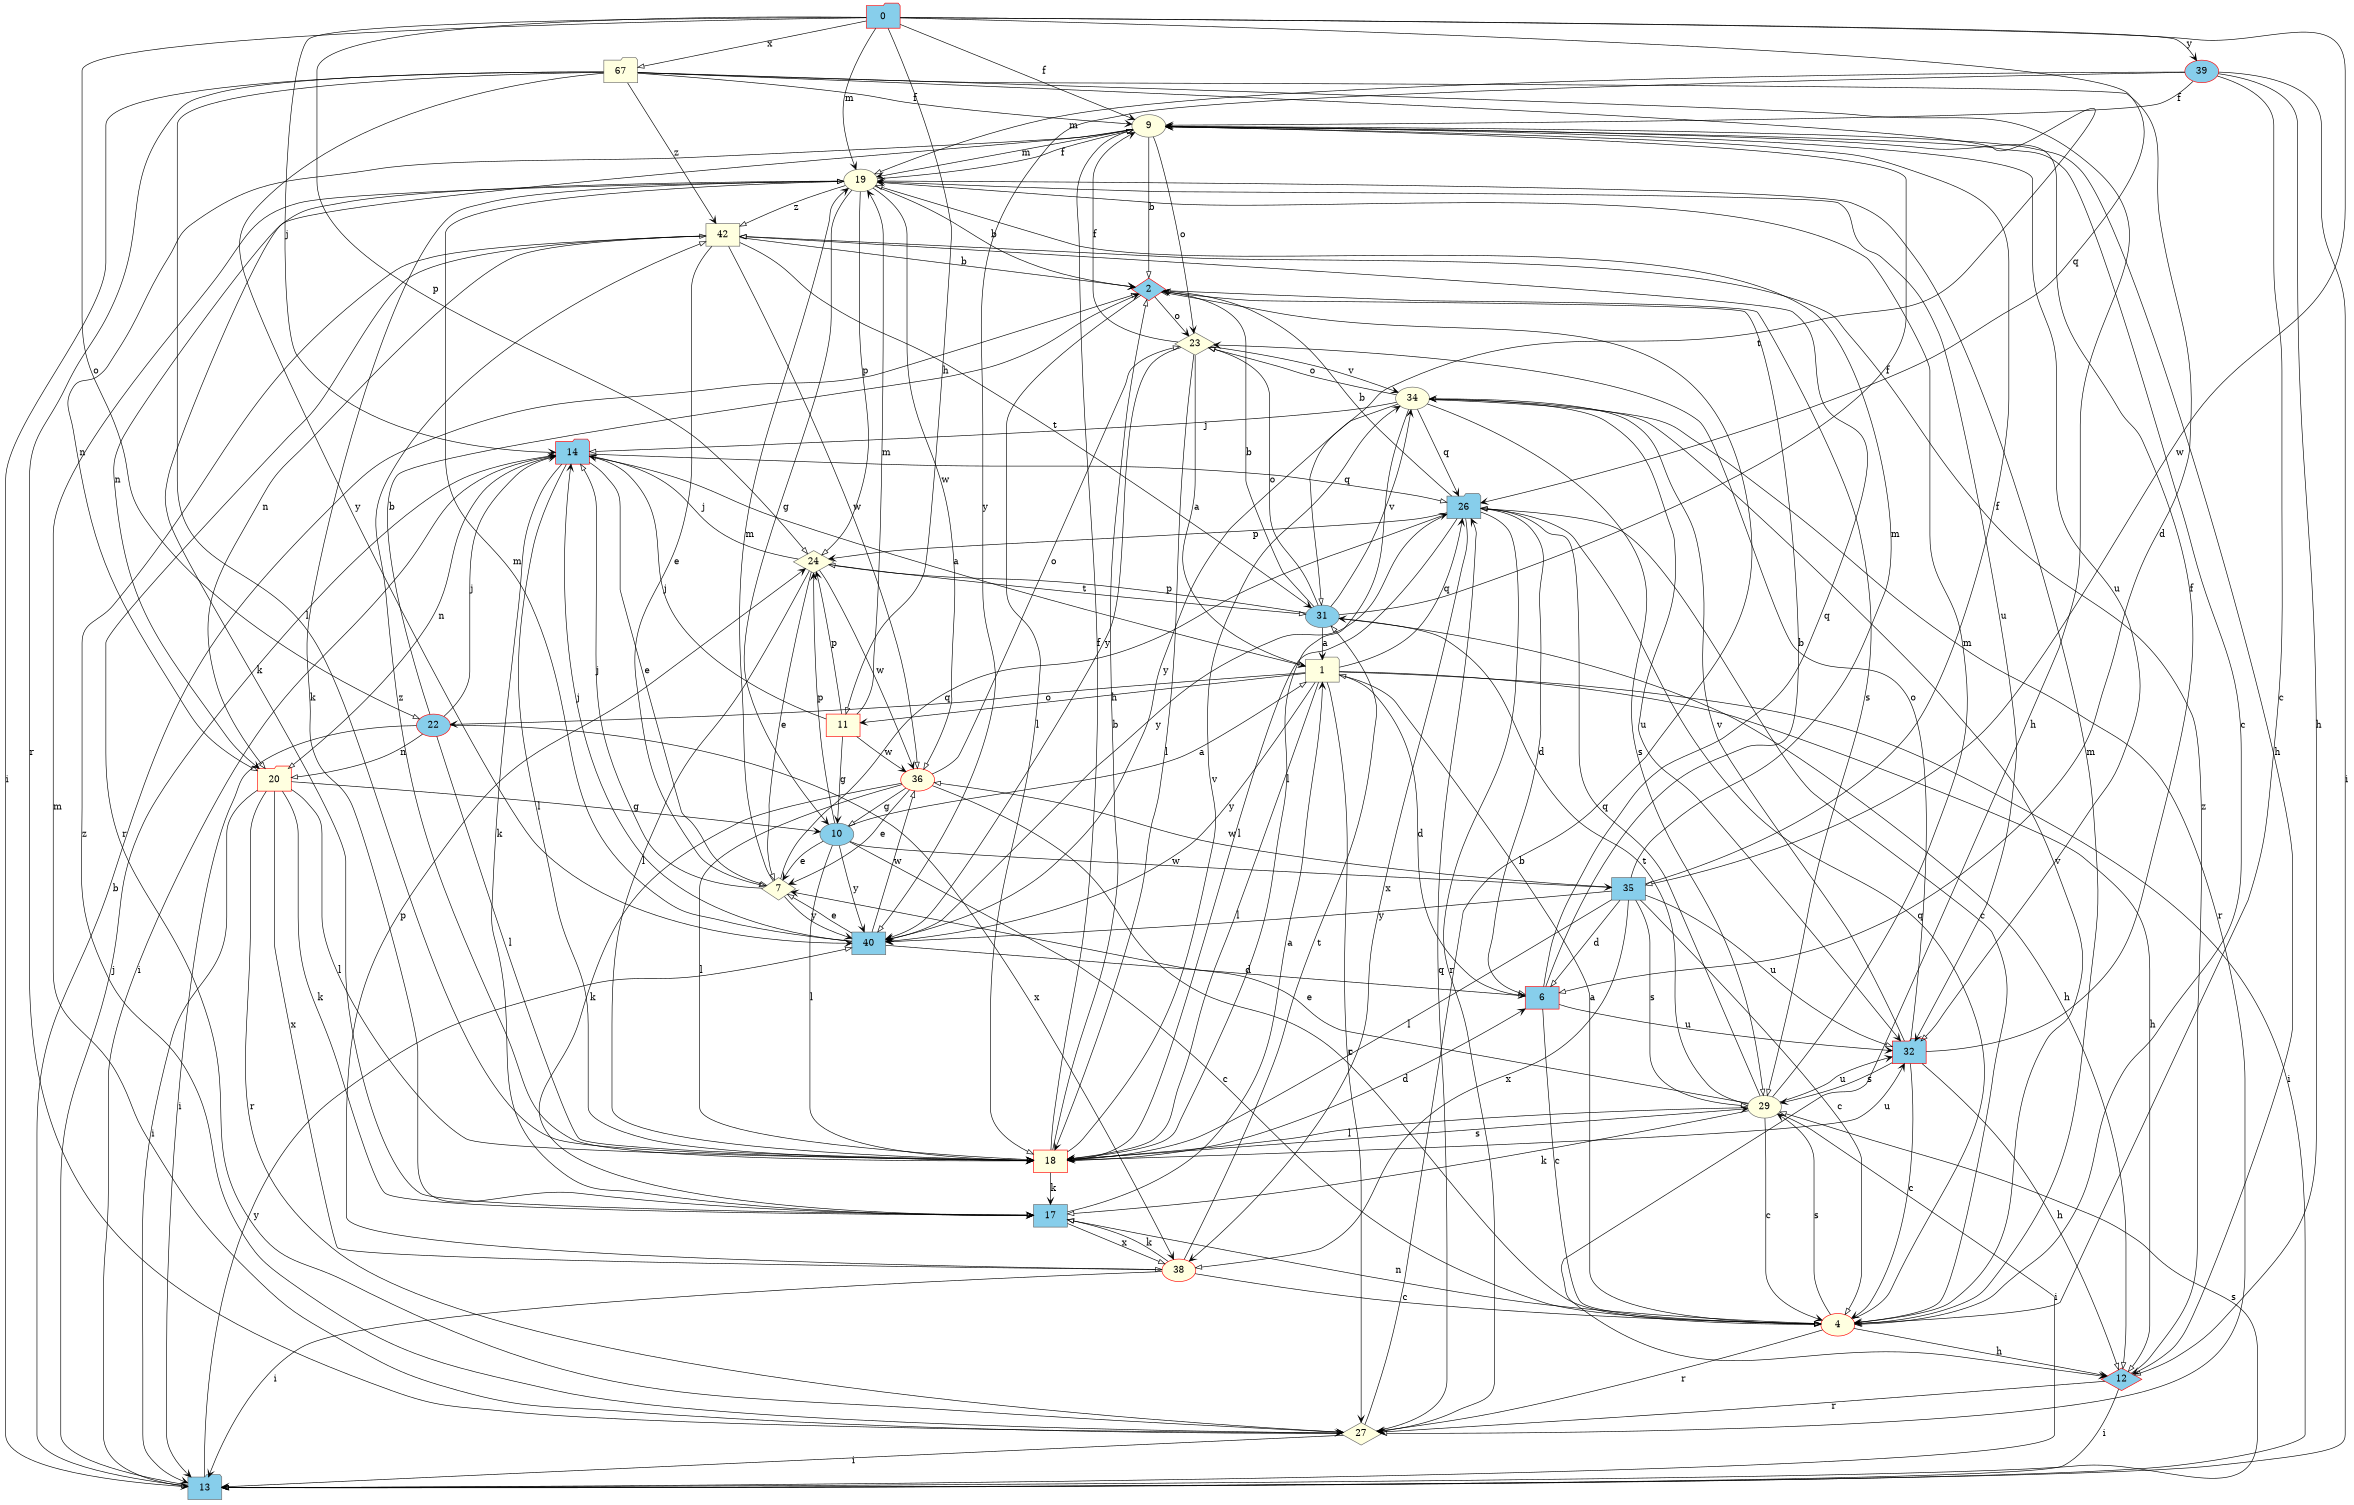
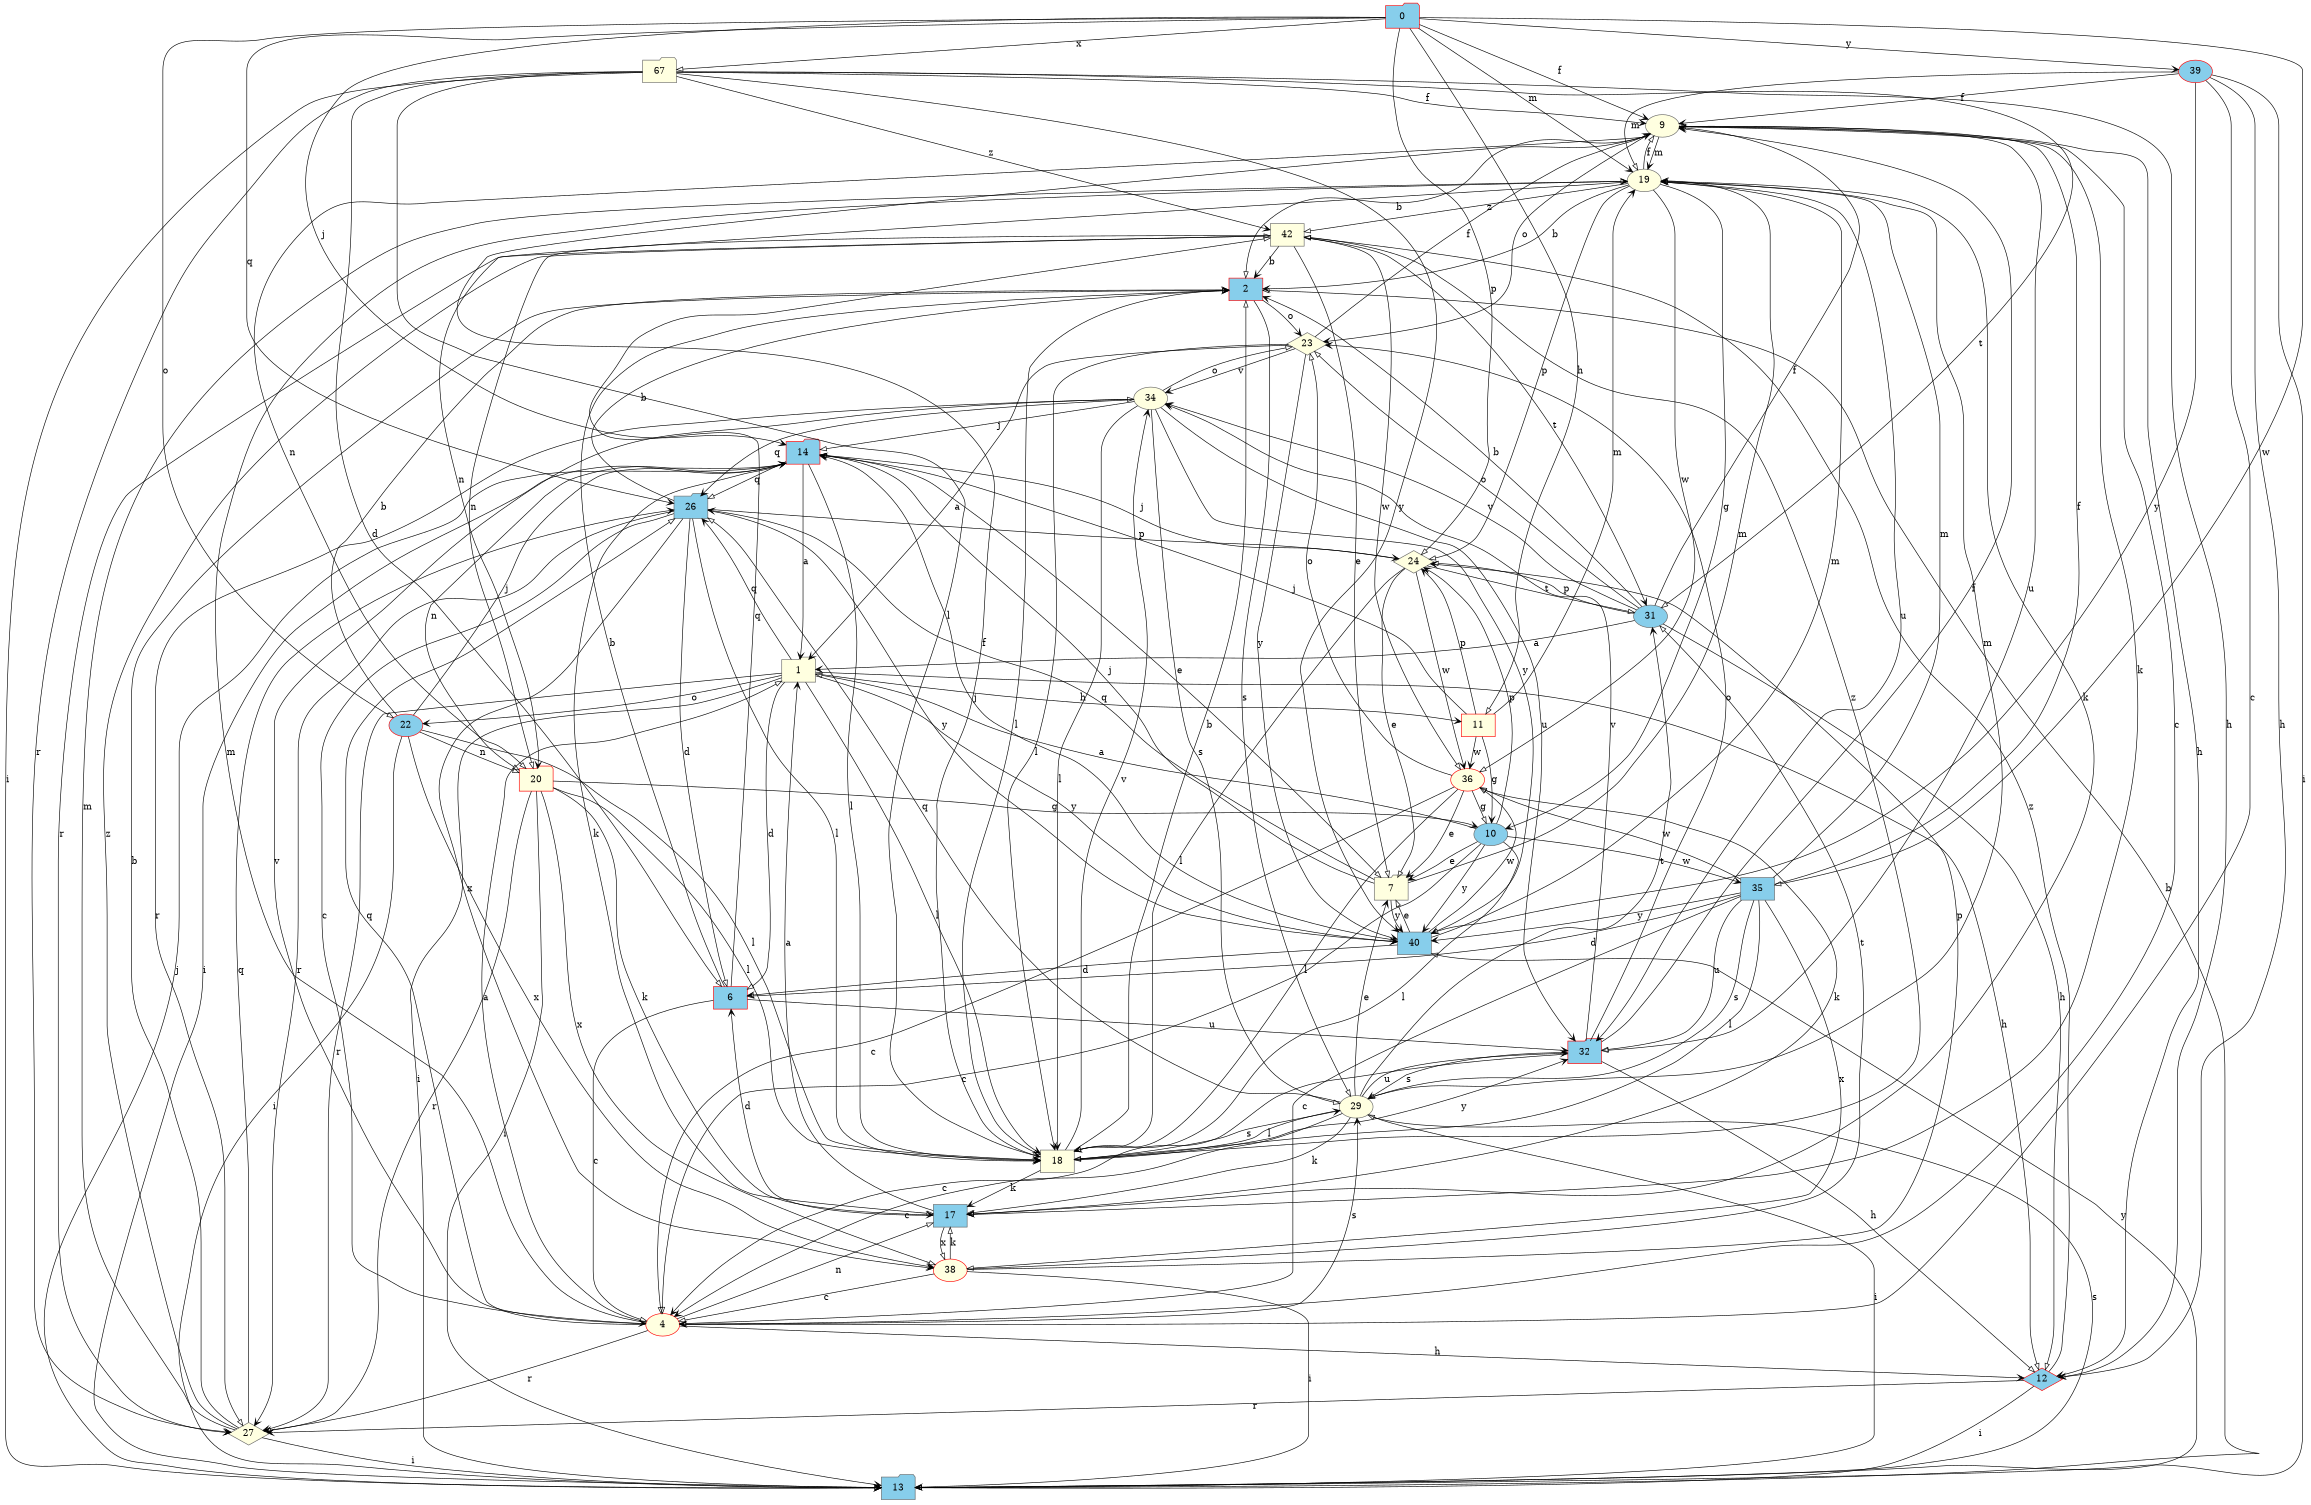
(1149, 289) -> (1246, 289)
(1771, 385) -> (609, 385)
(1185, 540) -> (1003, 431)
(779, 889) -> (1391, 889)
(1887, 1107) -> (1464, 1107)
(1303, 1118) -> (767, 1184)
(1050, 1161) -> (1057, 1161)
